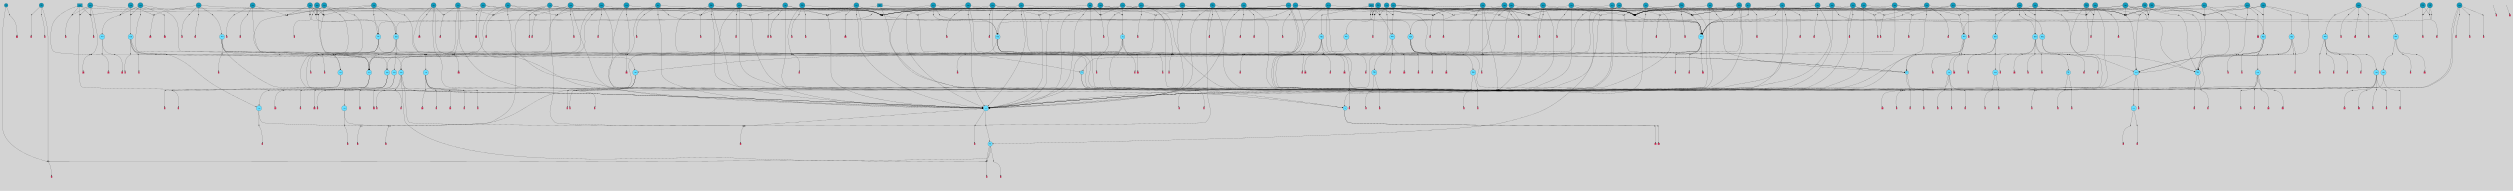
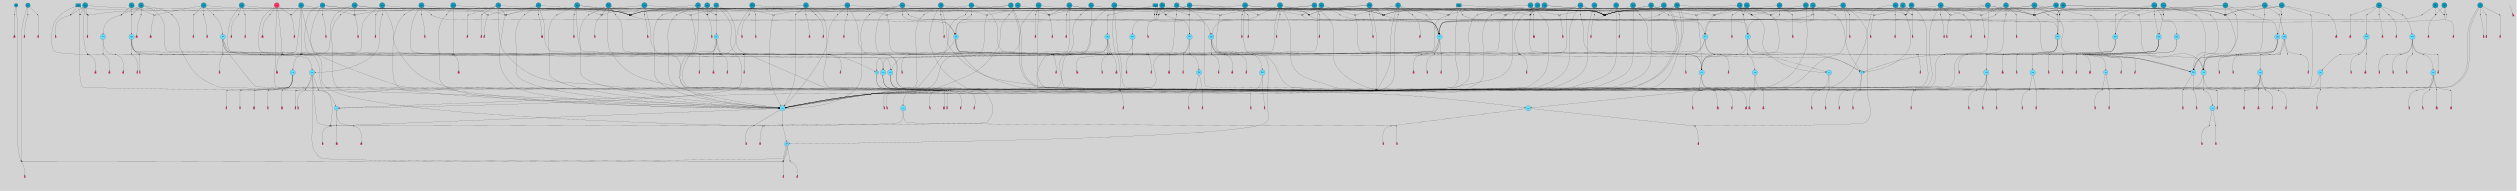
(80, 5) -> (85, 5)
(90, 5) -> (78, 5)
(434, 5) -> (277, 5)
none -> (1616, 5)
